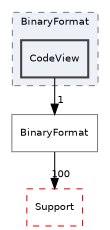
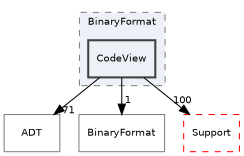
none -> (32, 133)
(55, 165) -> (163, 93)
